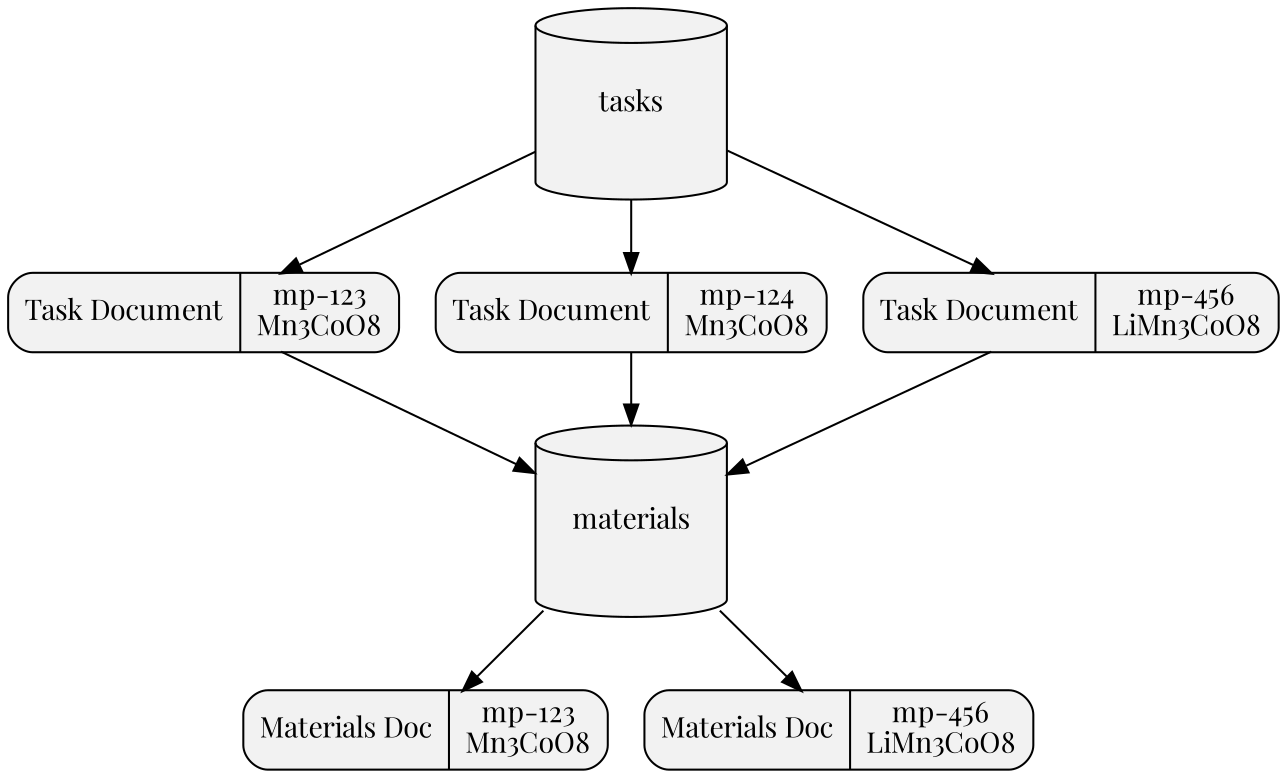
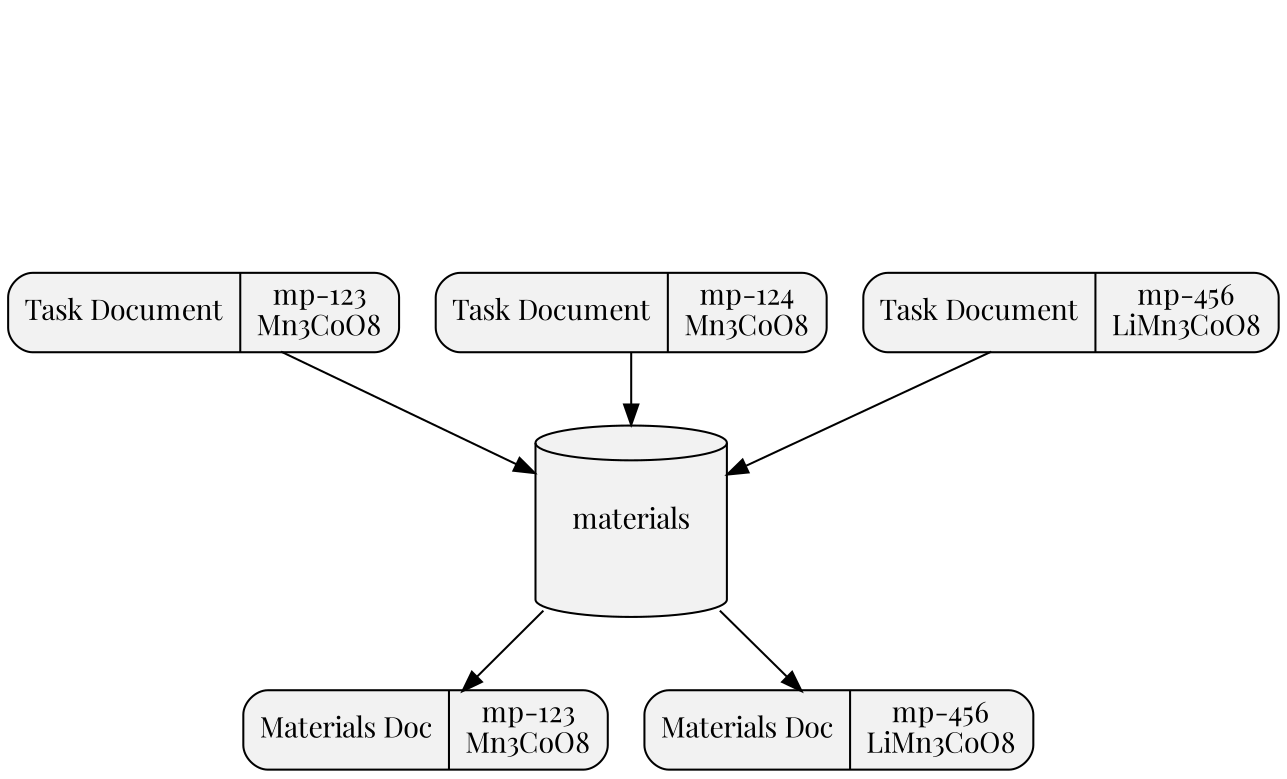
(631, 104) -> none
